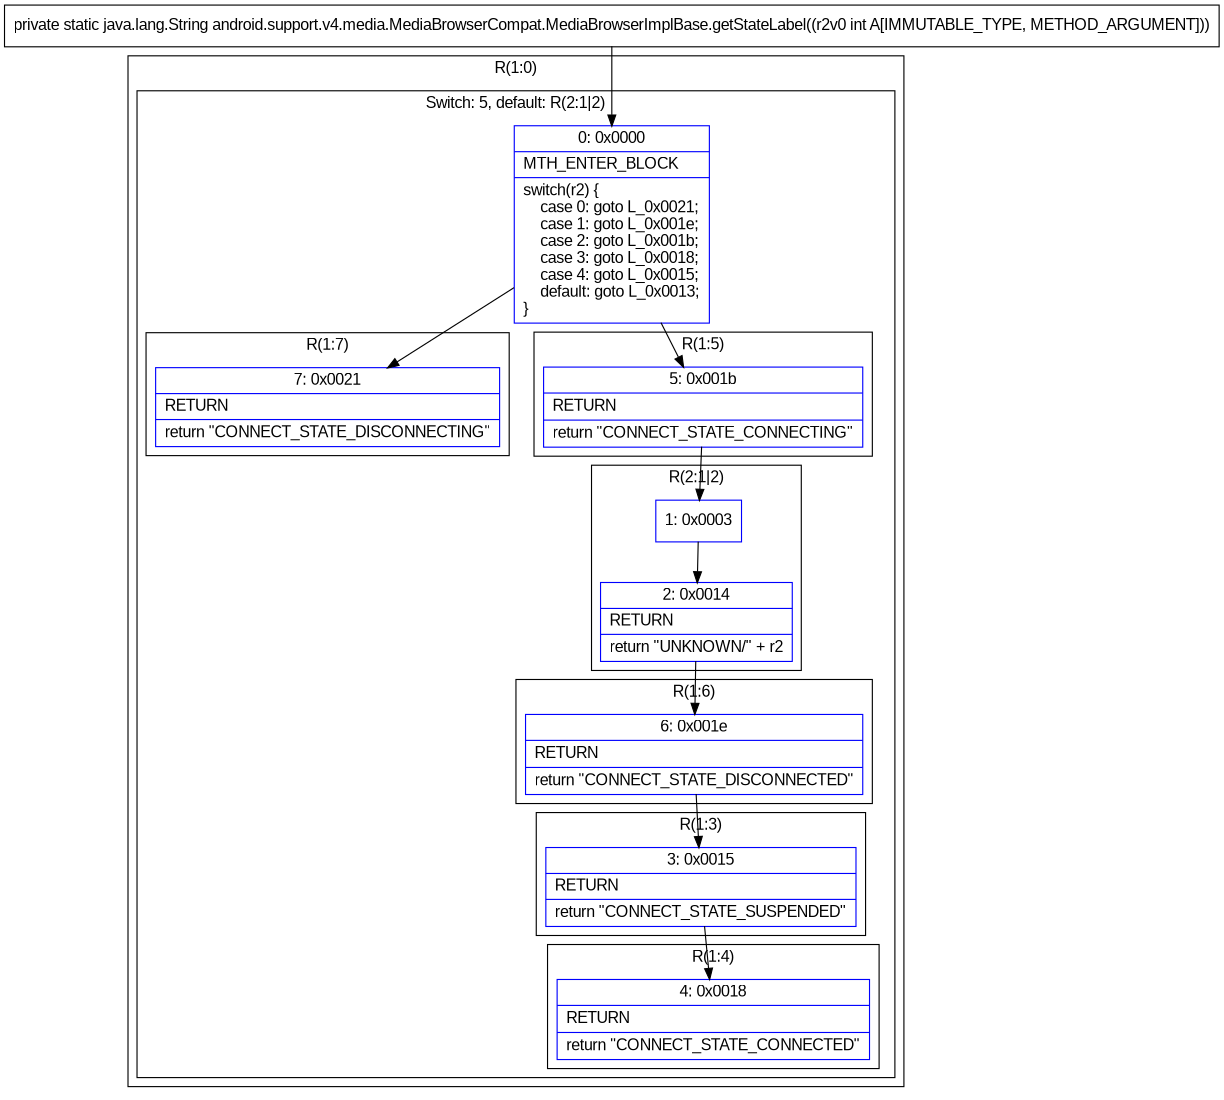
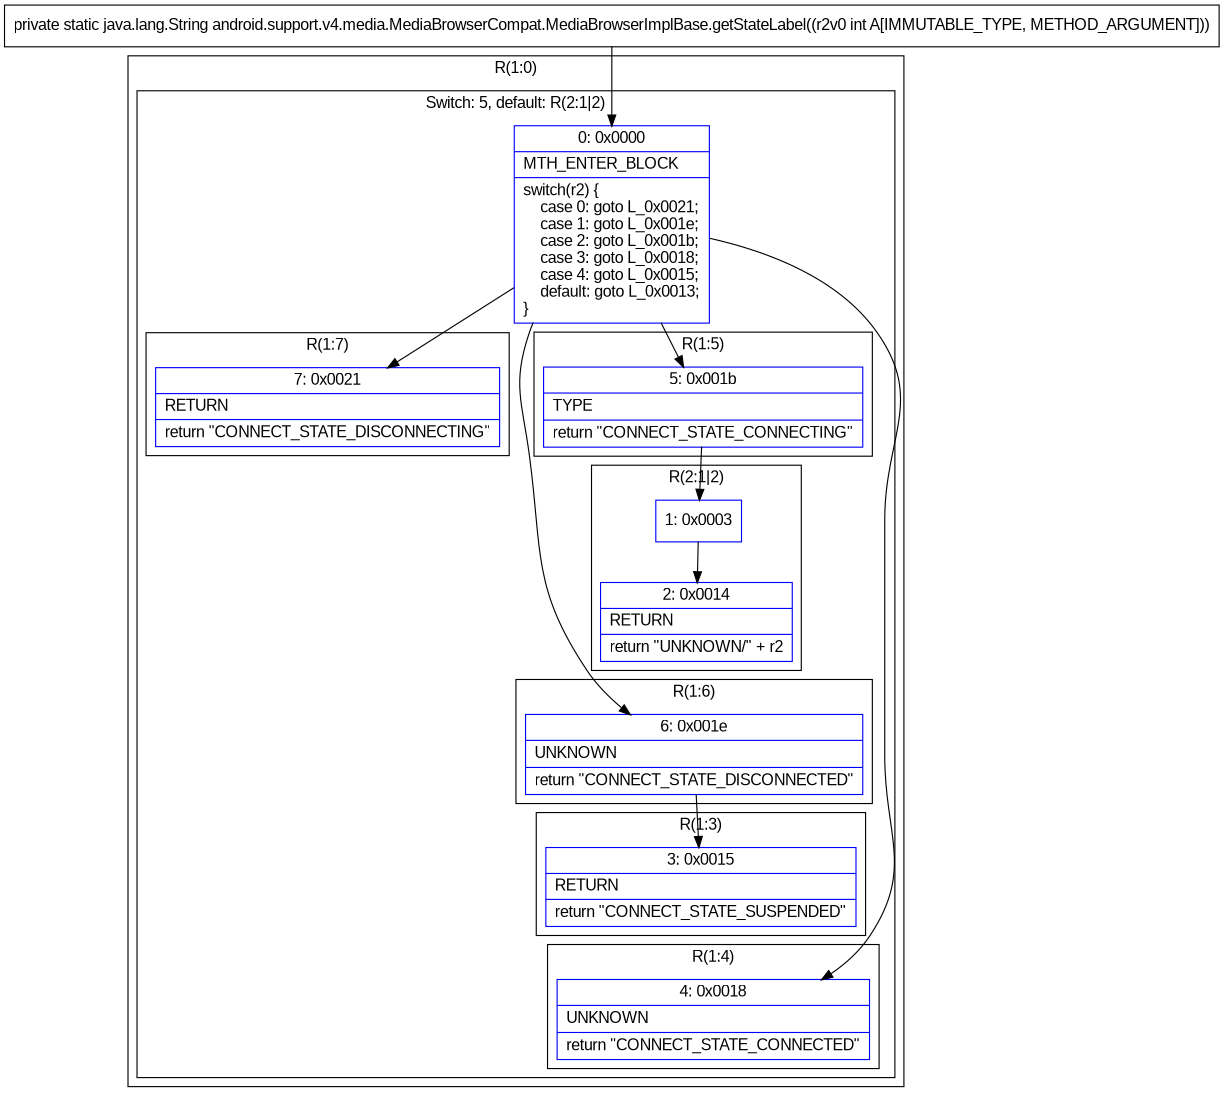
(585, 406) -> (573, 406)
(695, 686) -> (537, 526)
(567, 753) -> (576, 753)
(707, 951) -> (885, 563)
(598, 1018) -> (607, 1018)
